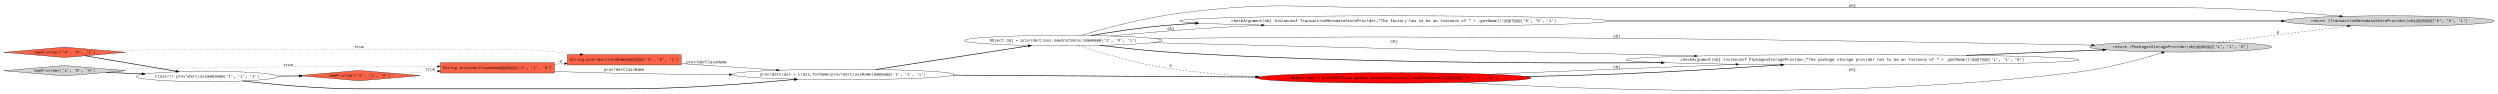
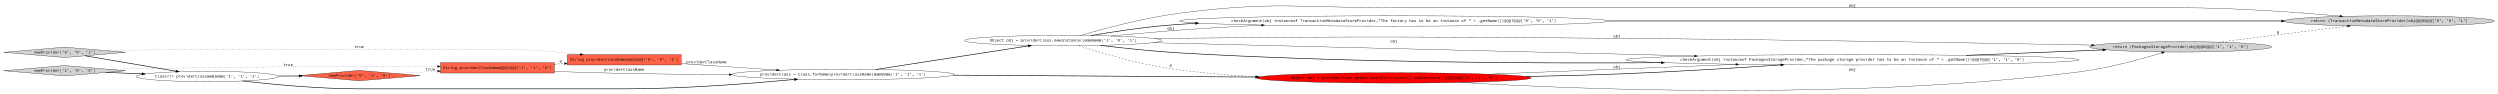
(64, 52) -> (64, 52)
